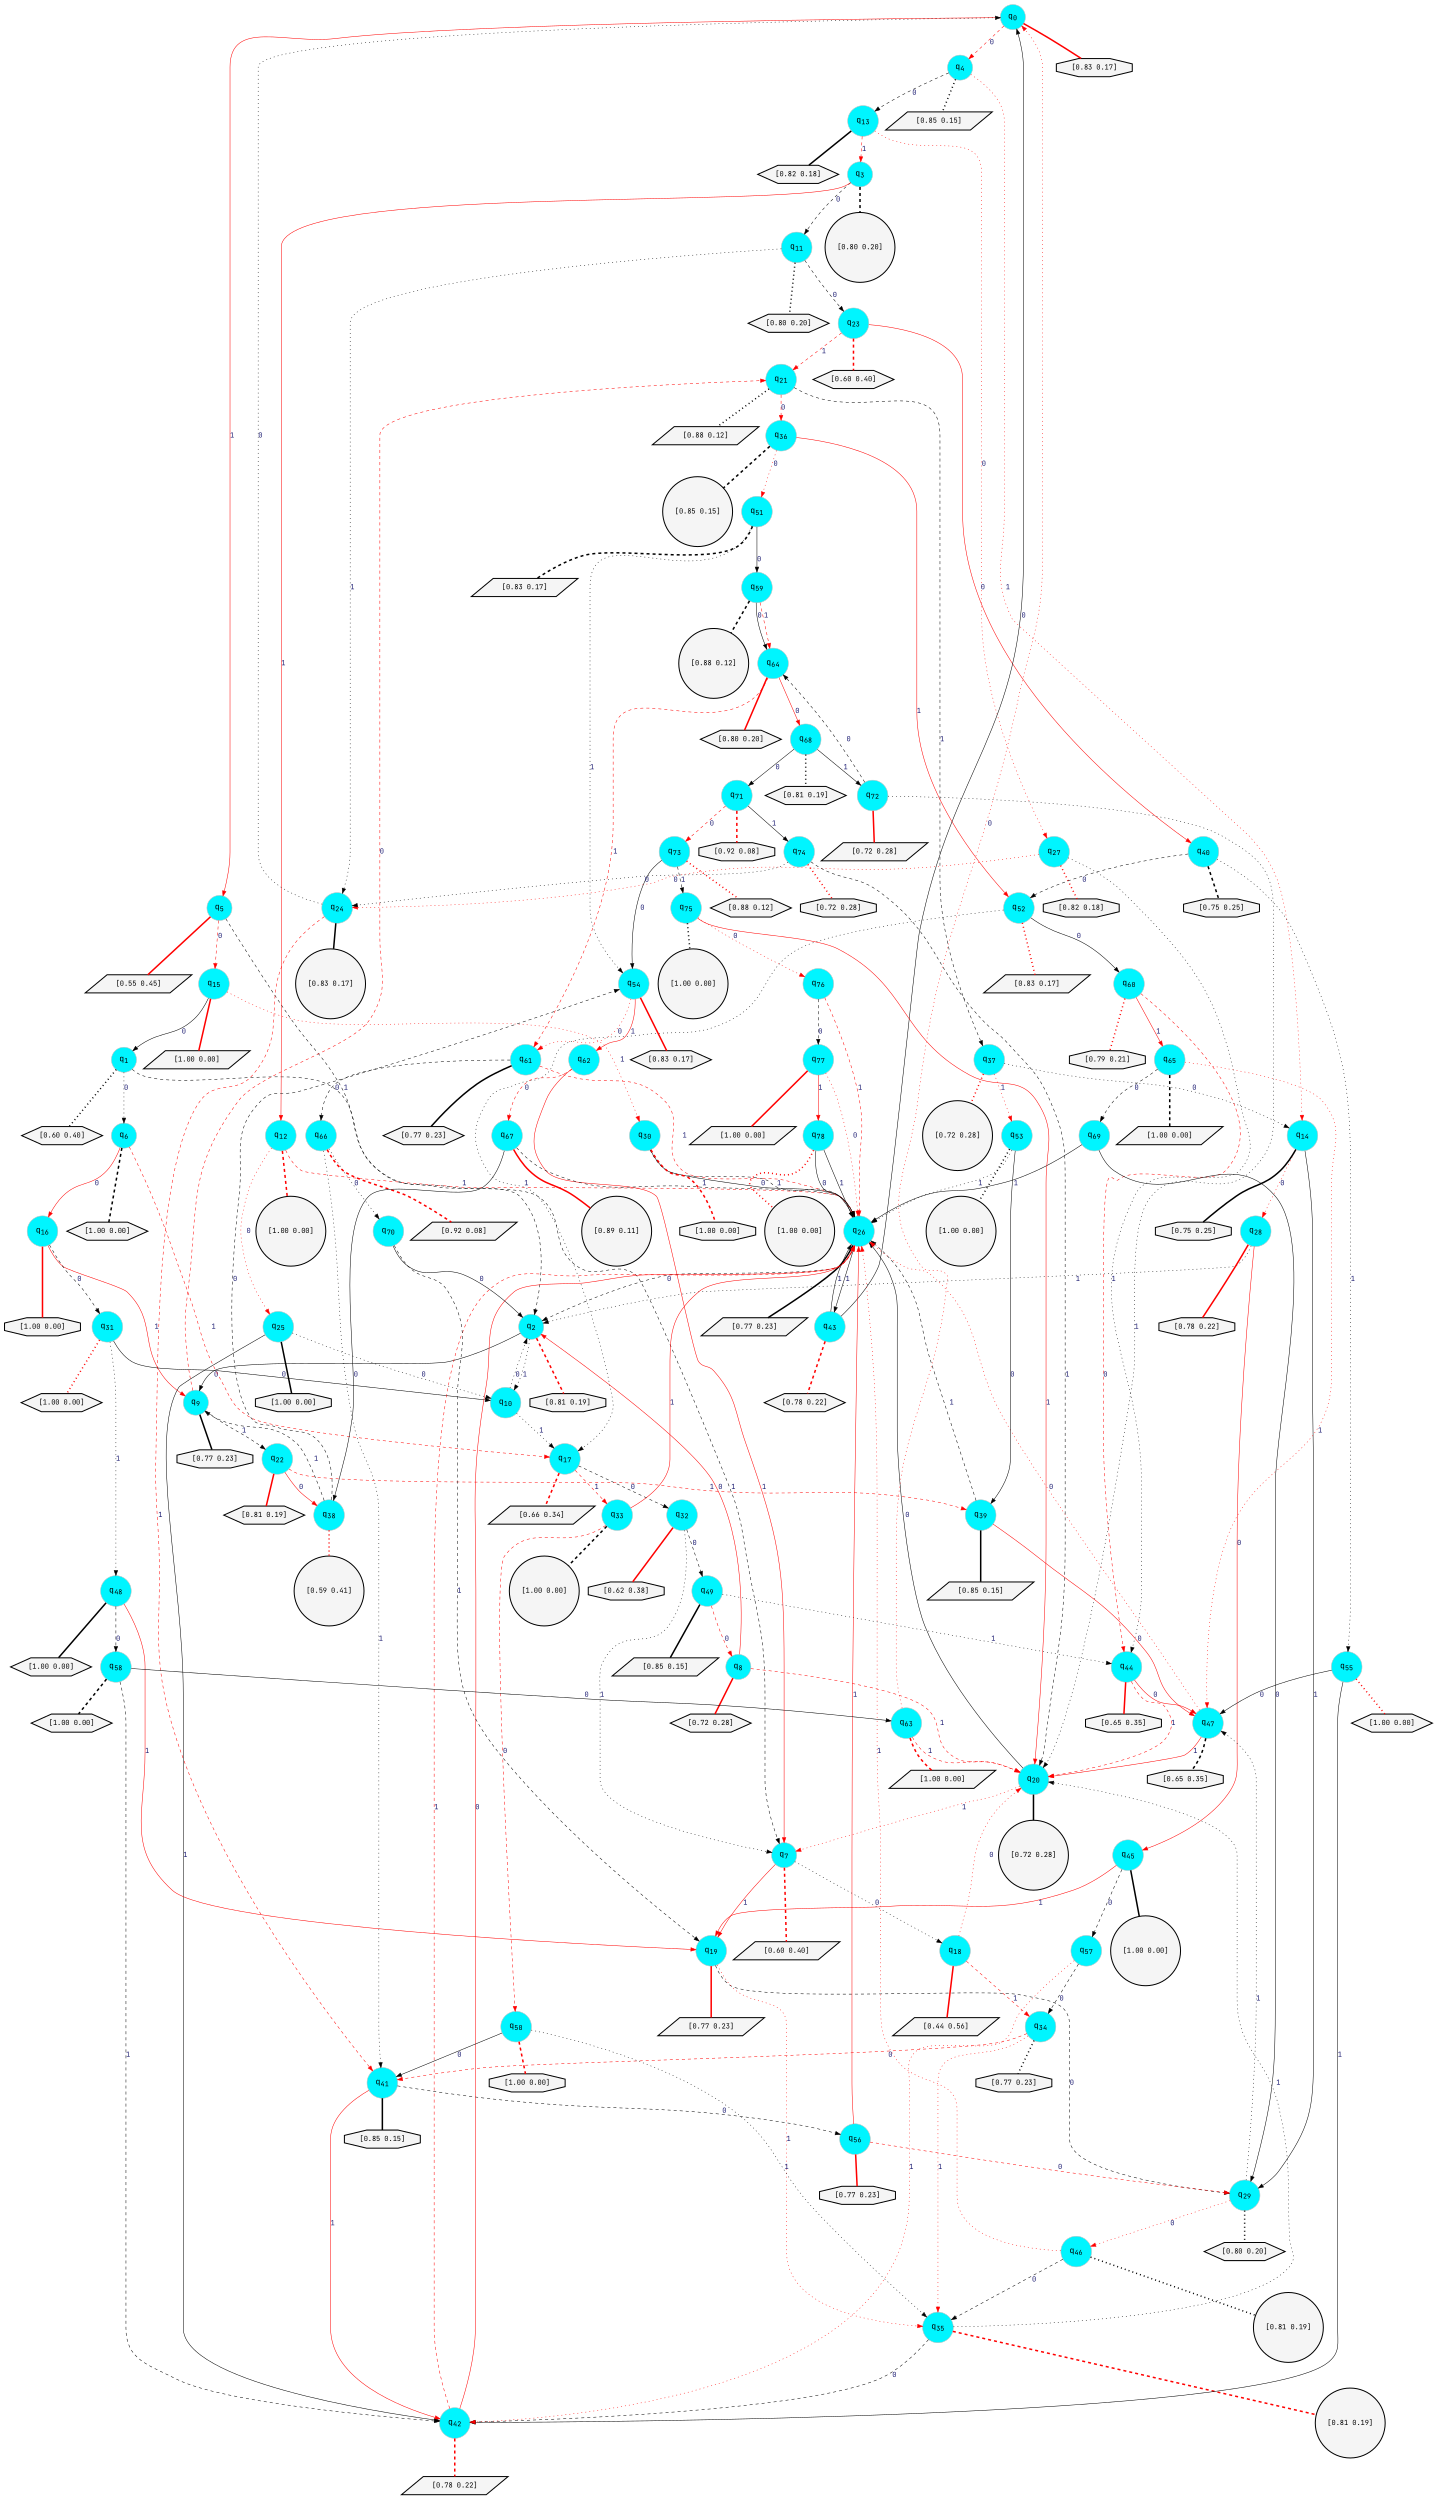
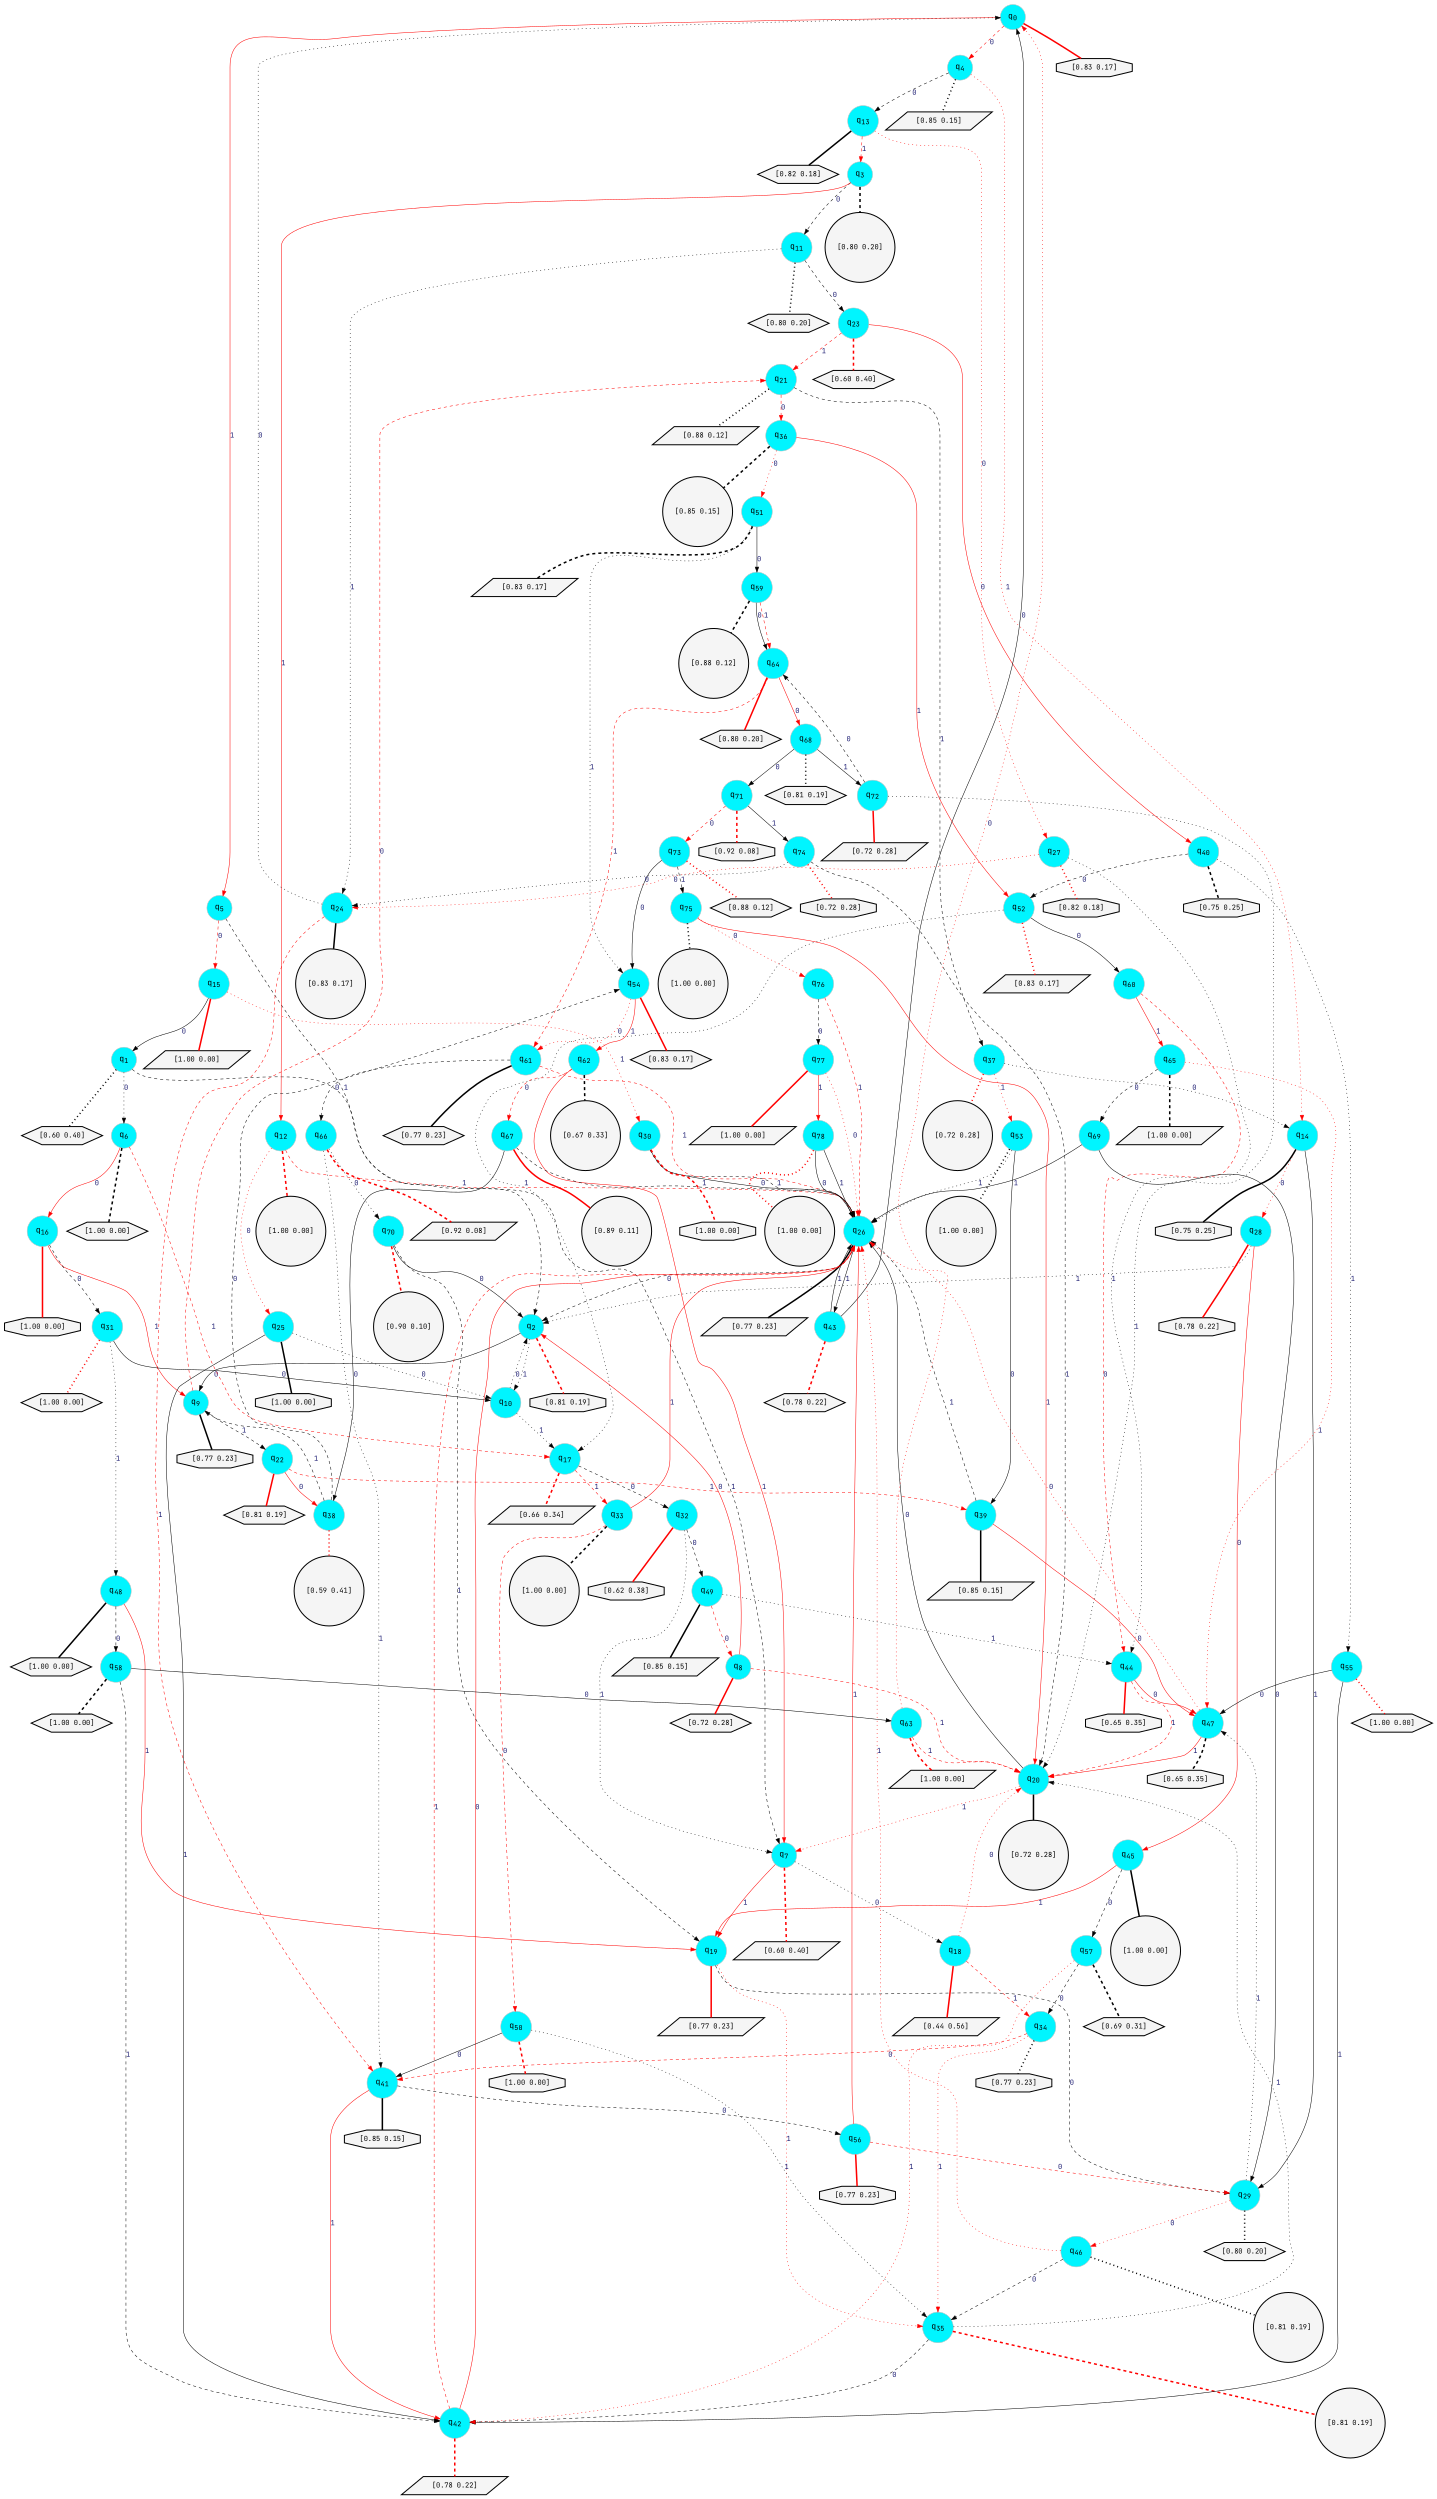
(139, 984) -> none
(1107, 1060) -> none
none -> (585, 1136)
none -> (409, 1327)
none -> (1124, 2027)
